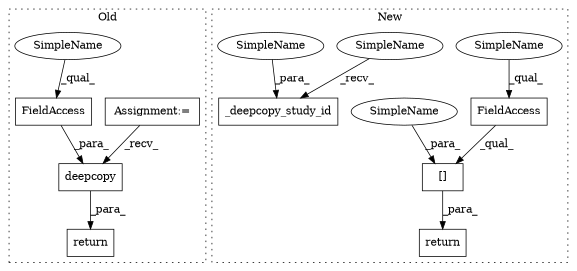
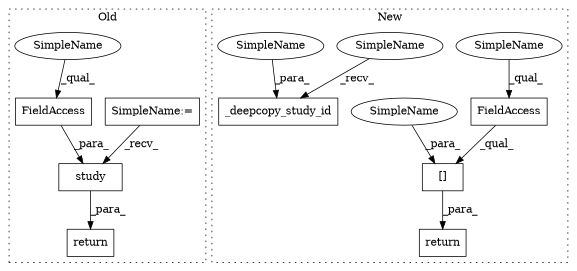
(152, 112) -> (152, 112)
(90, 177) -> (90, 177)
